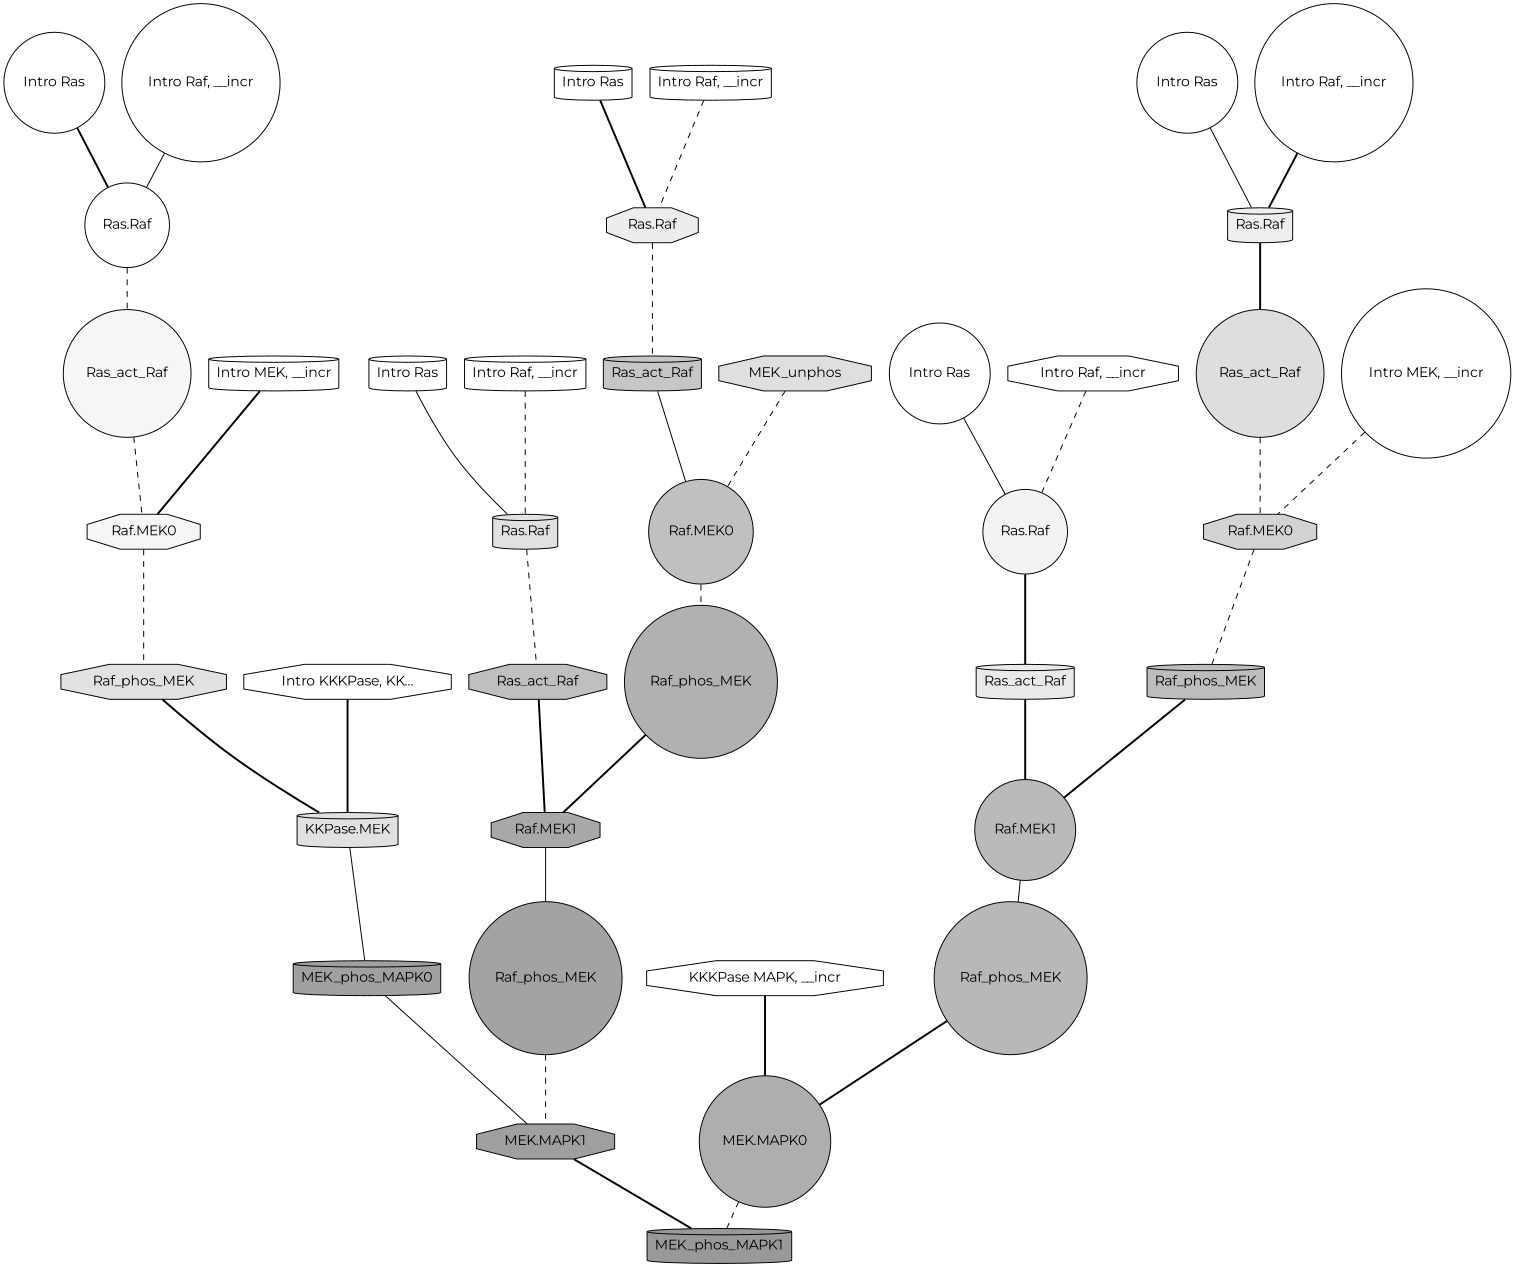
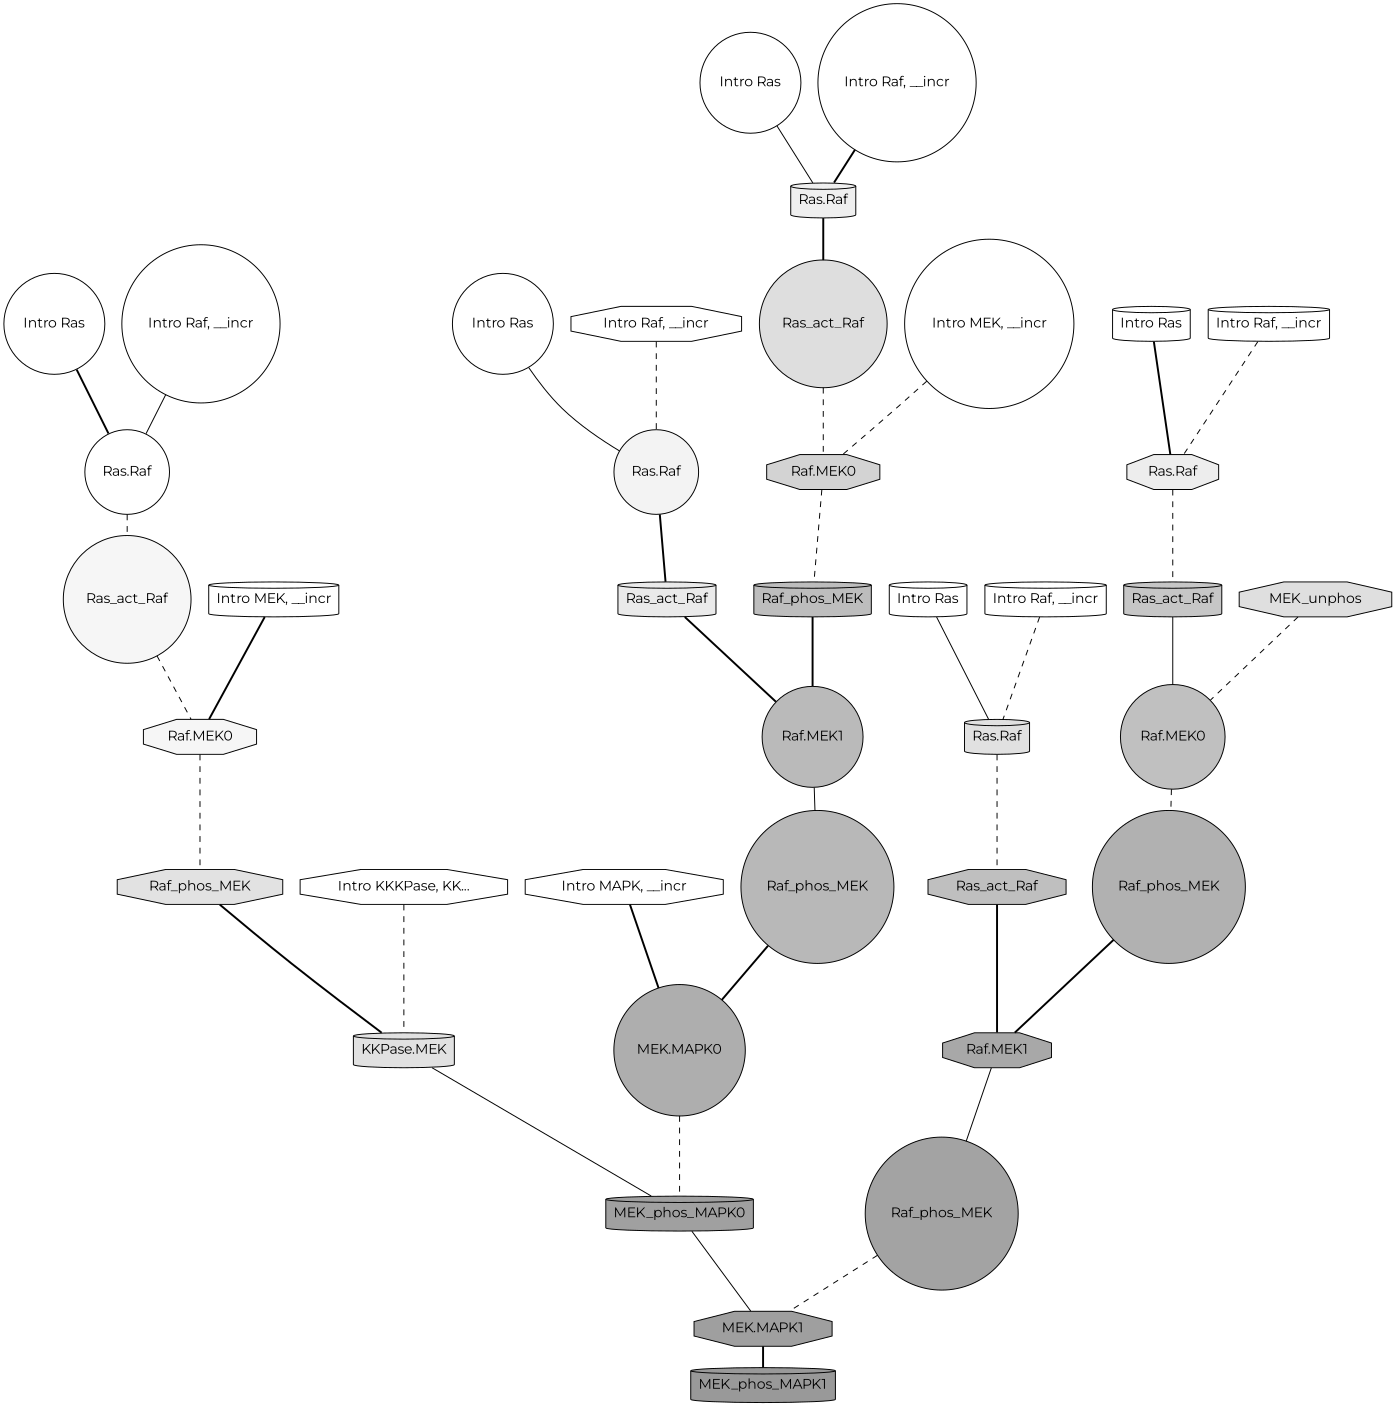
(348, 756) -> (404, 969)
(765, 978) -> (624, 887)
(733, 1215) -> (680, 1156)
